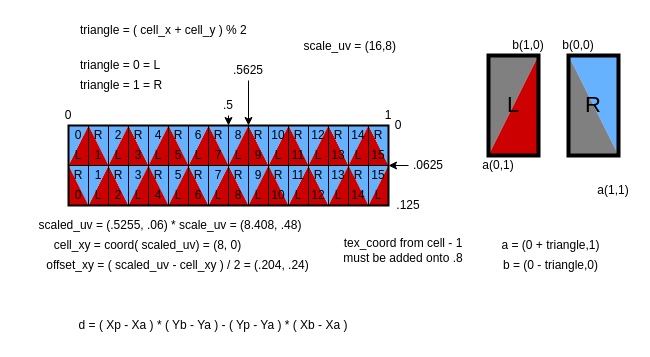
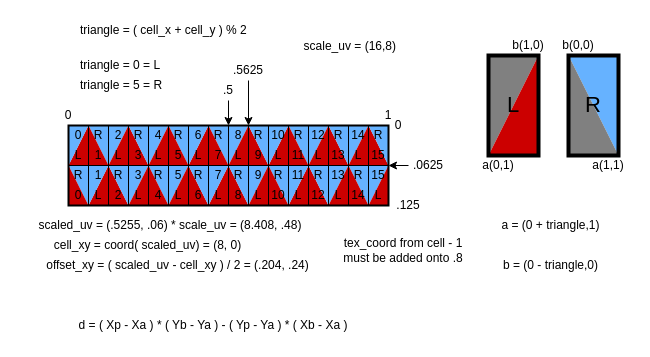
(125, 86) -> (125, 86)
(229, 106) -> (229, 91)
(614, 191) -> (609, 166)
(551, 246) -> (551, 226)
